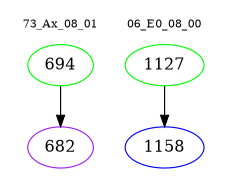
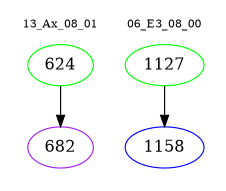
(61, 25) -> (61, 25)
(165, 25) -> (165, 25)
(61, 65) -> (61, 65)
